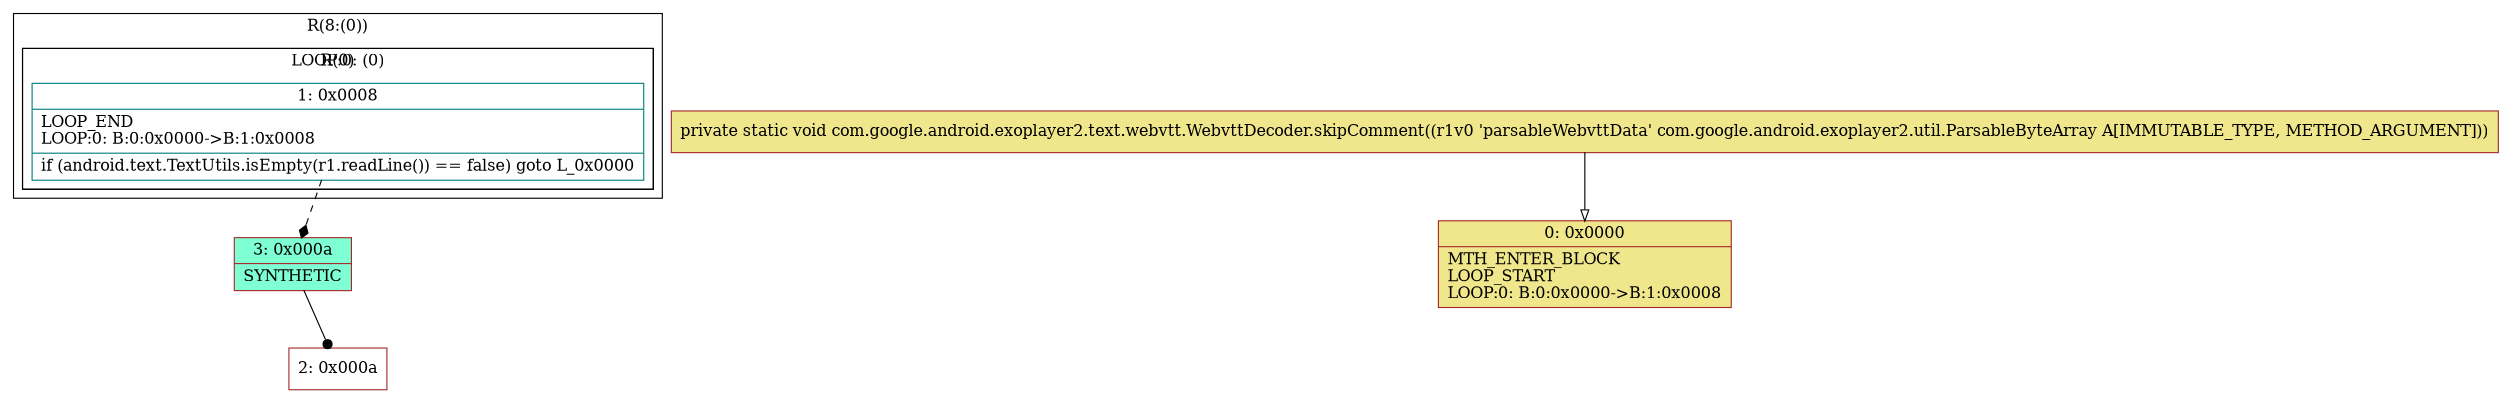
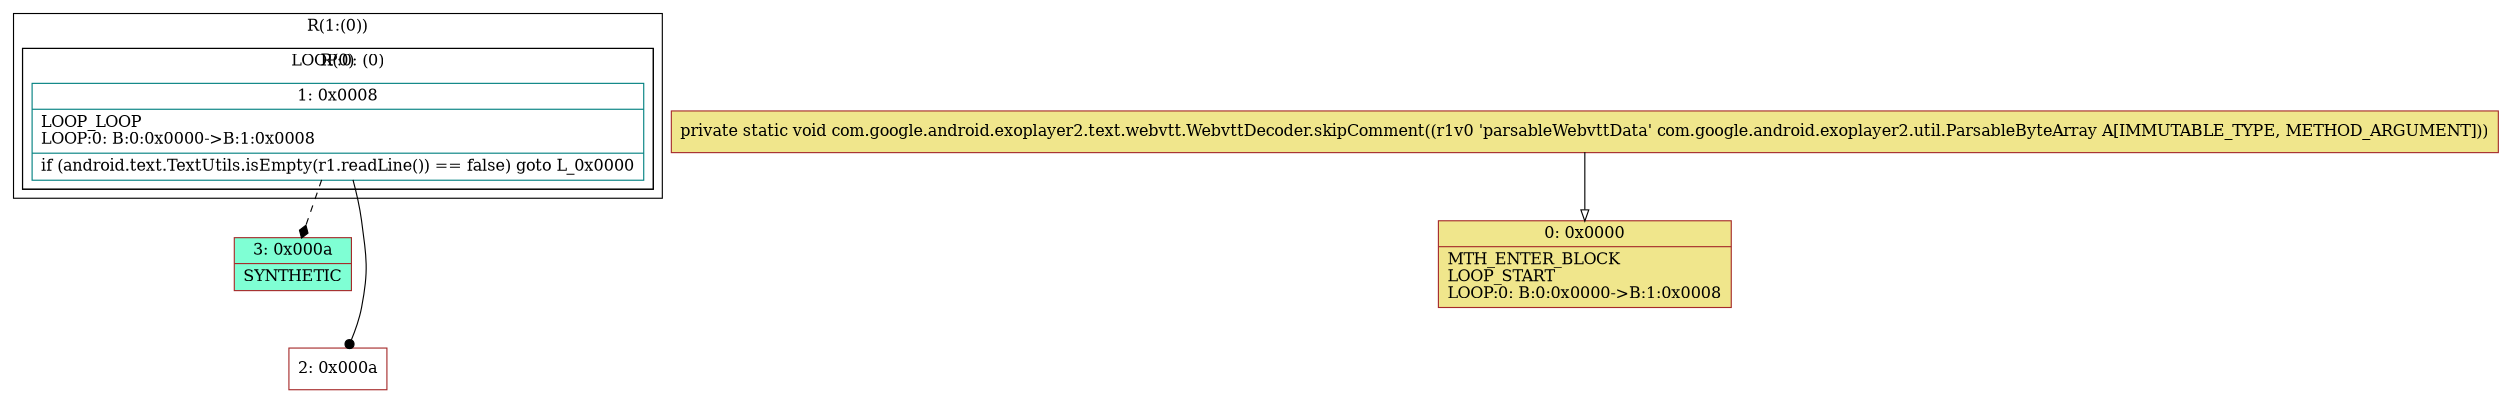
(338, 26) -> (338, 26)
(87, 122) -> (92, 122)
(315, 315) -> (366, 260)
